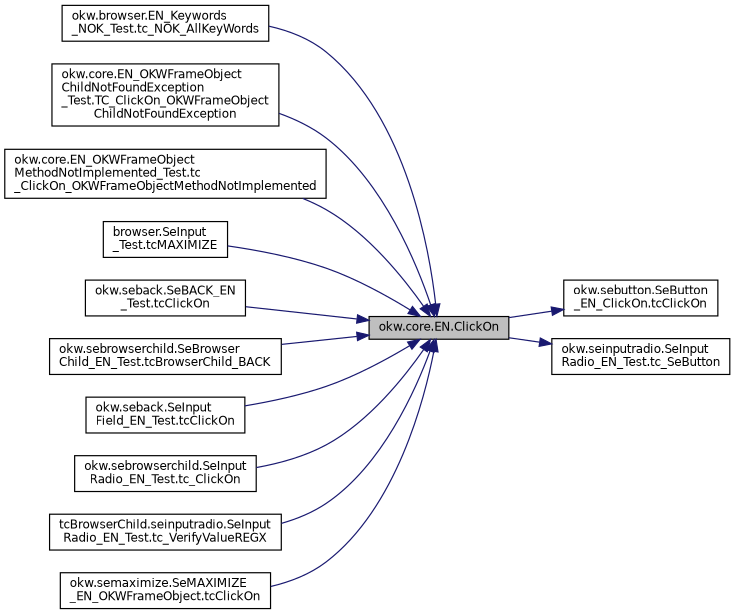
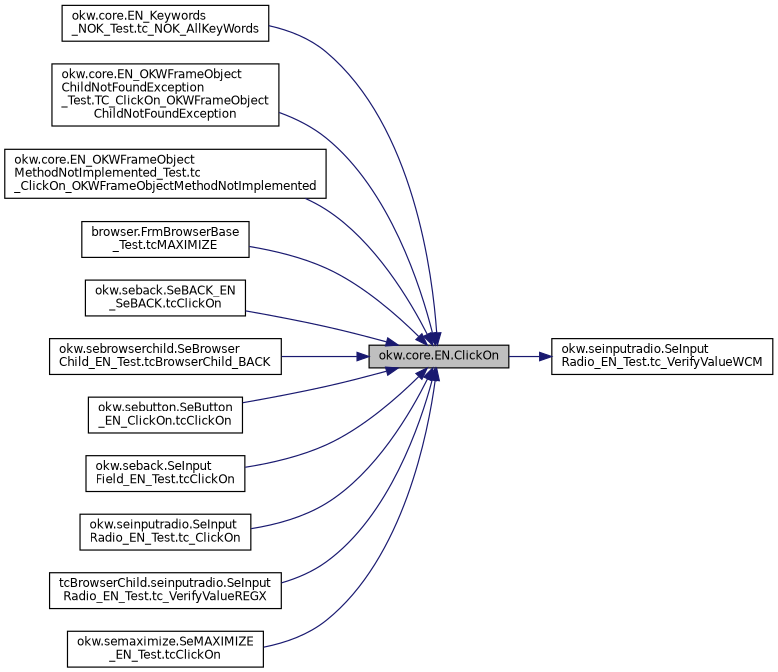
(165, 23) -> (165, 23)
(165, 239) -> (165, 239)
(165, 298) -> (165, 298)
(530, 314) -> (315, 389)
(641, 357) -> (662, 357)
(165, 474) -> (165, 532)
(165, 591) -> (165, 649)
